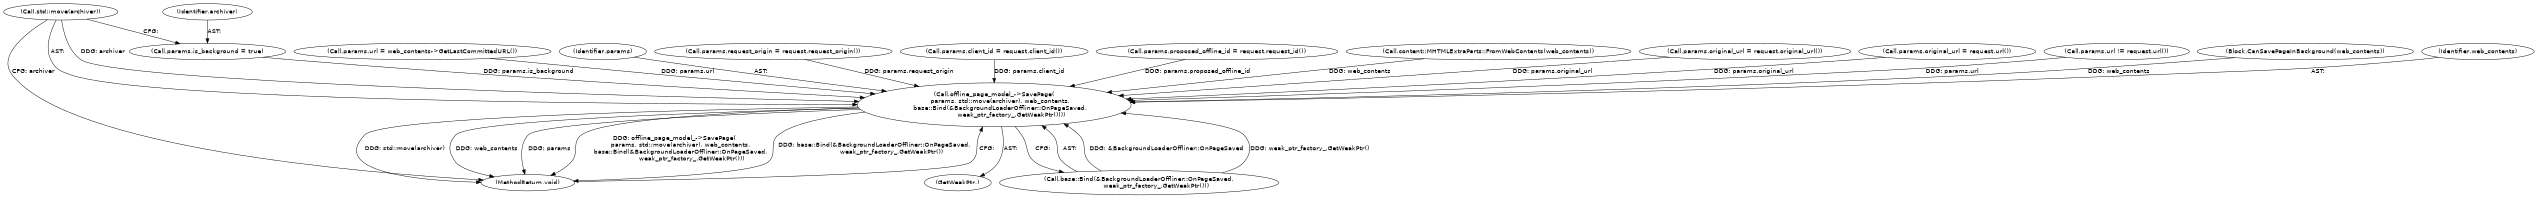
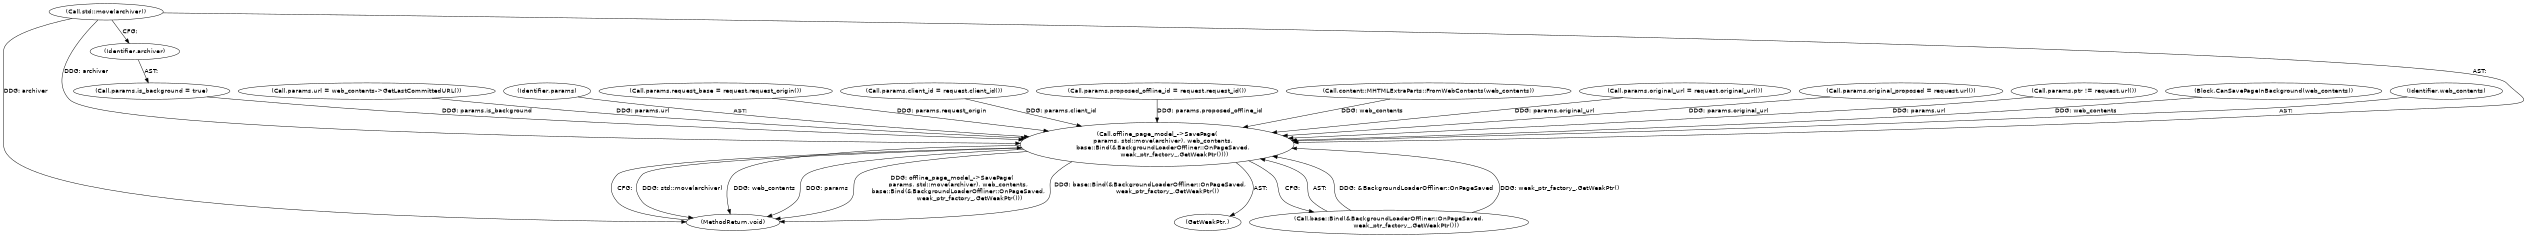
(131, 31) -> (119, 30)
(773, 51) -> (716, 91)
(1947, 51) -> (1901, 91)
(2117, 51) -> (2084, 91)
(33, 71) -> (26, 91)
